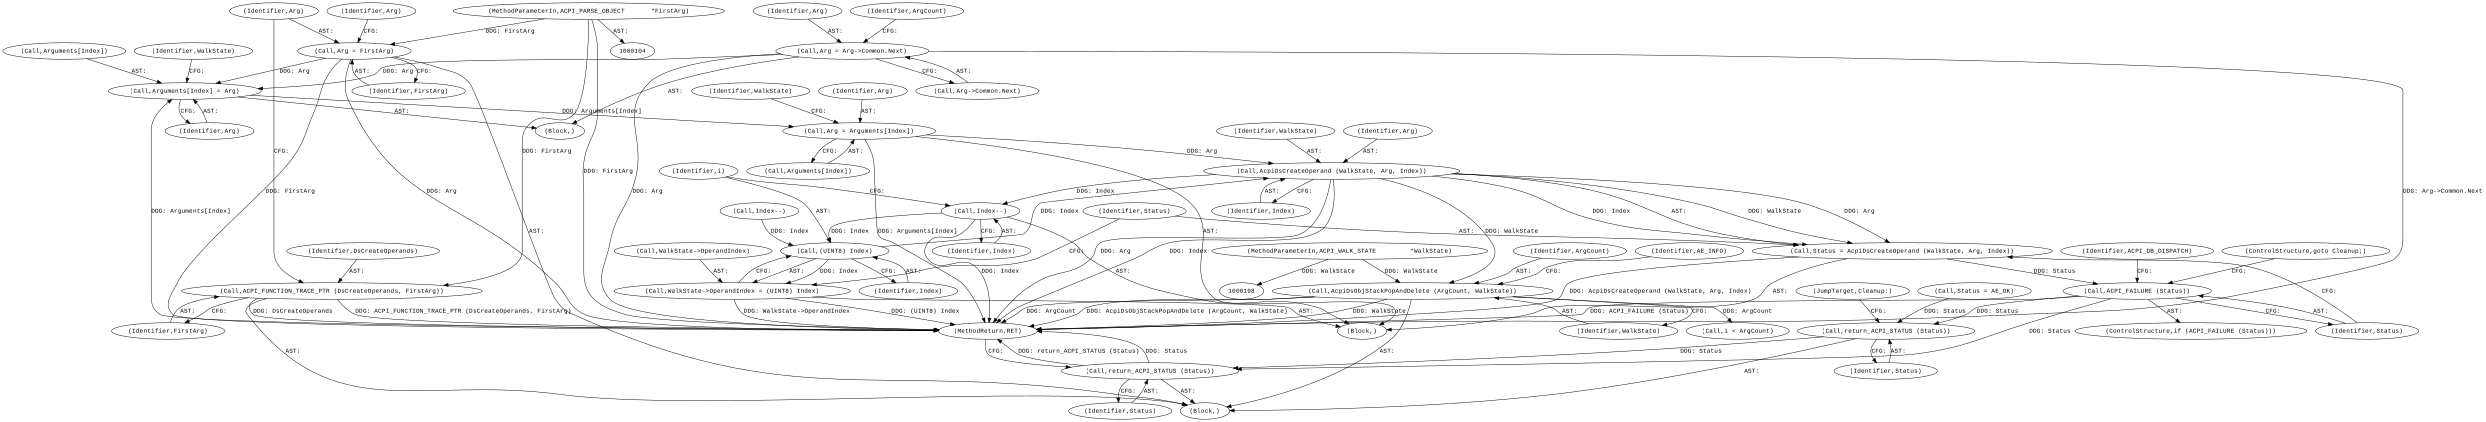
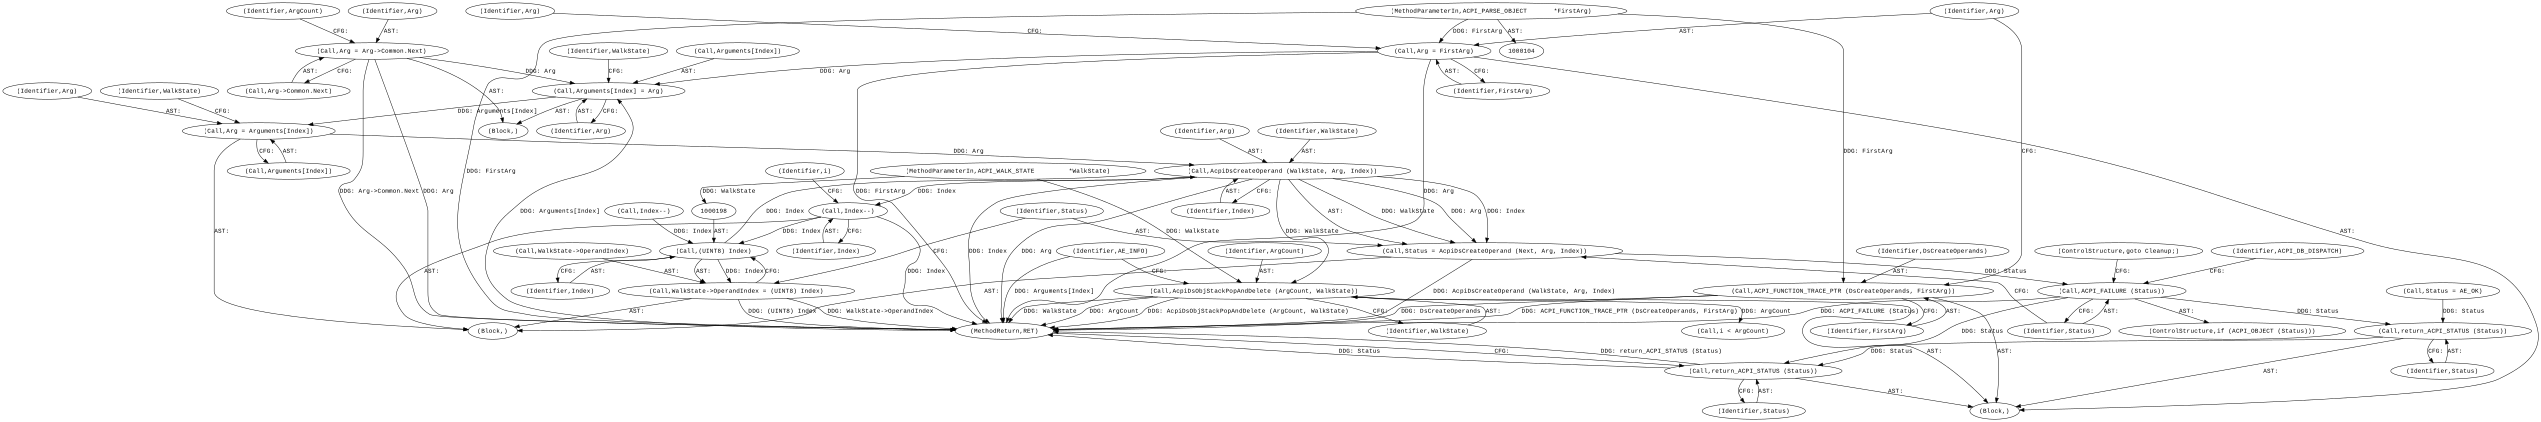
(786, 194) -> (714, 229)
(891, 242) -> (1024, 275)
(1902, 251) -> (1485, 251)
(1853, 291) -> none
(2191, 331) -> (2232, 331)
